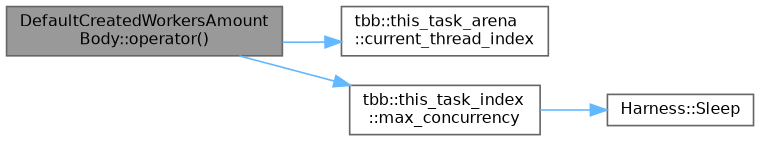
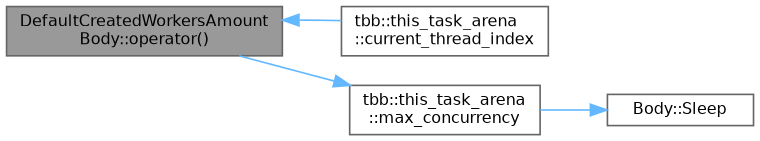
(304, 42) -> (320, 20)
(445, 110) -> (445, 110)
(680, 110) -> (680, 110)
